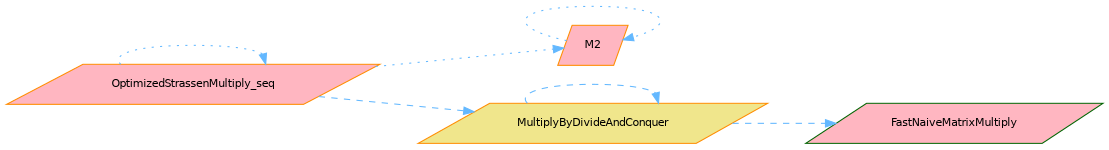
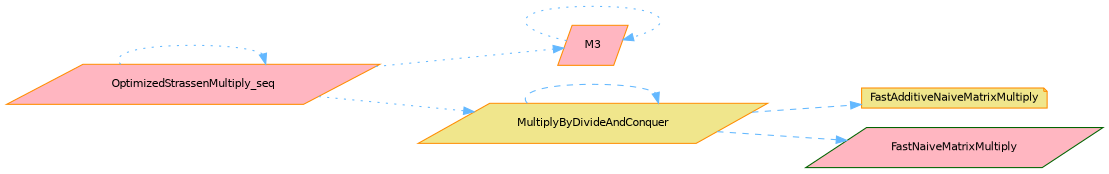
(593, 45) -> (593, 45)
none -> (954, 98)
(391, 104) -> (391, 104)
